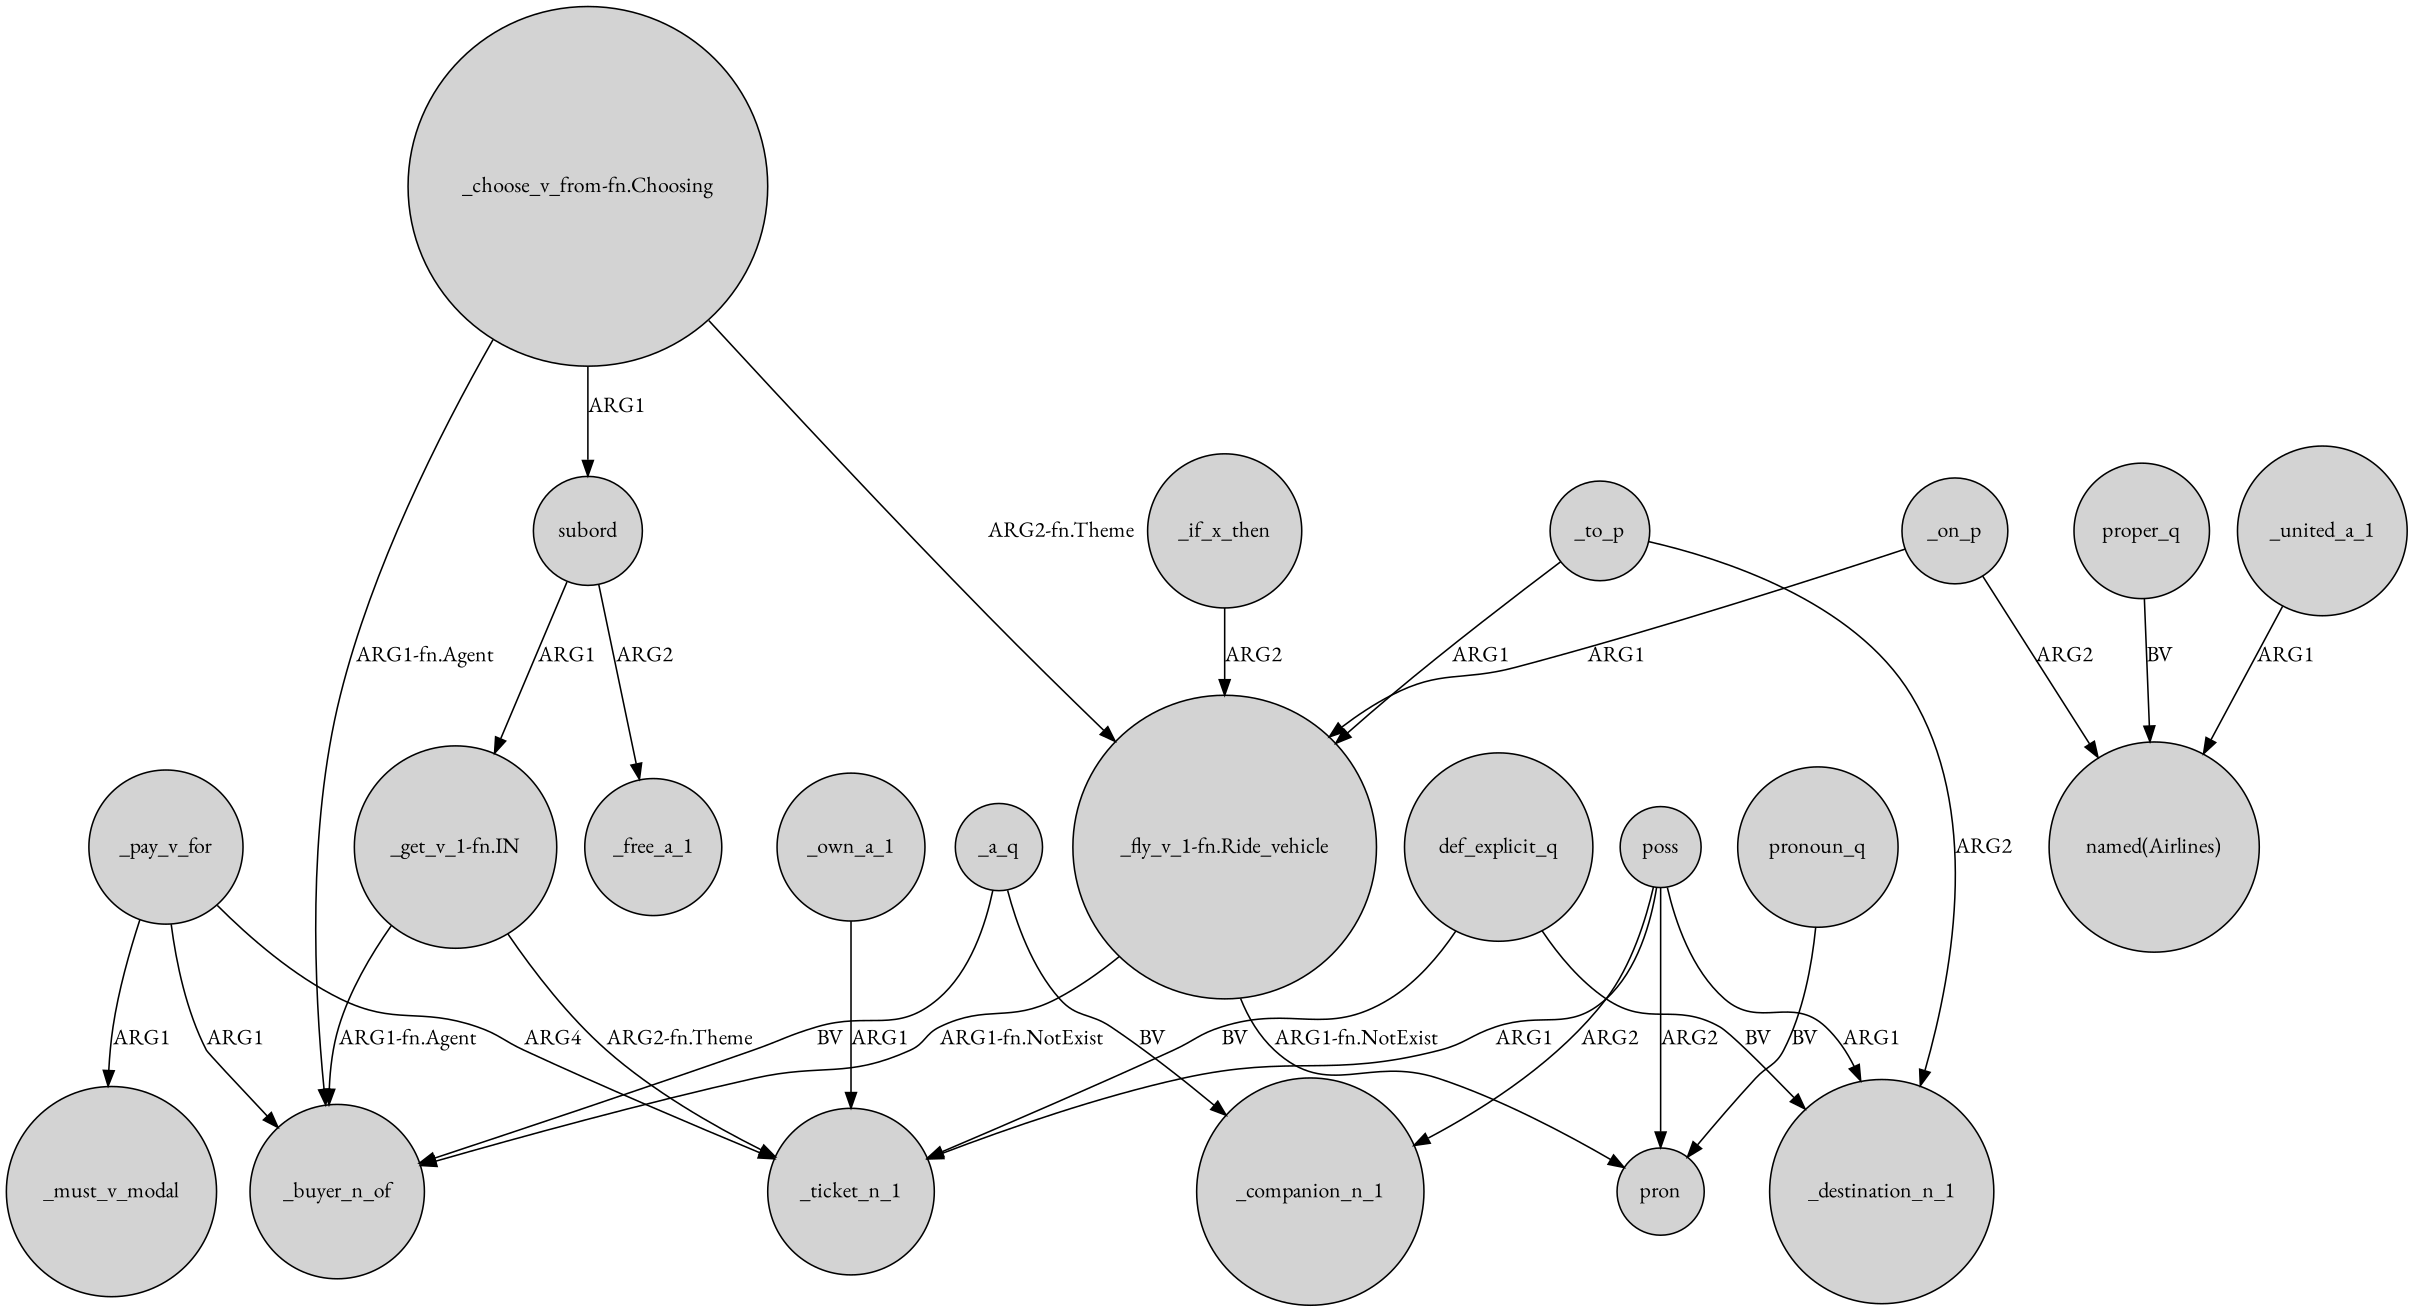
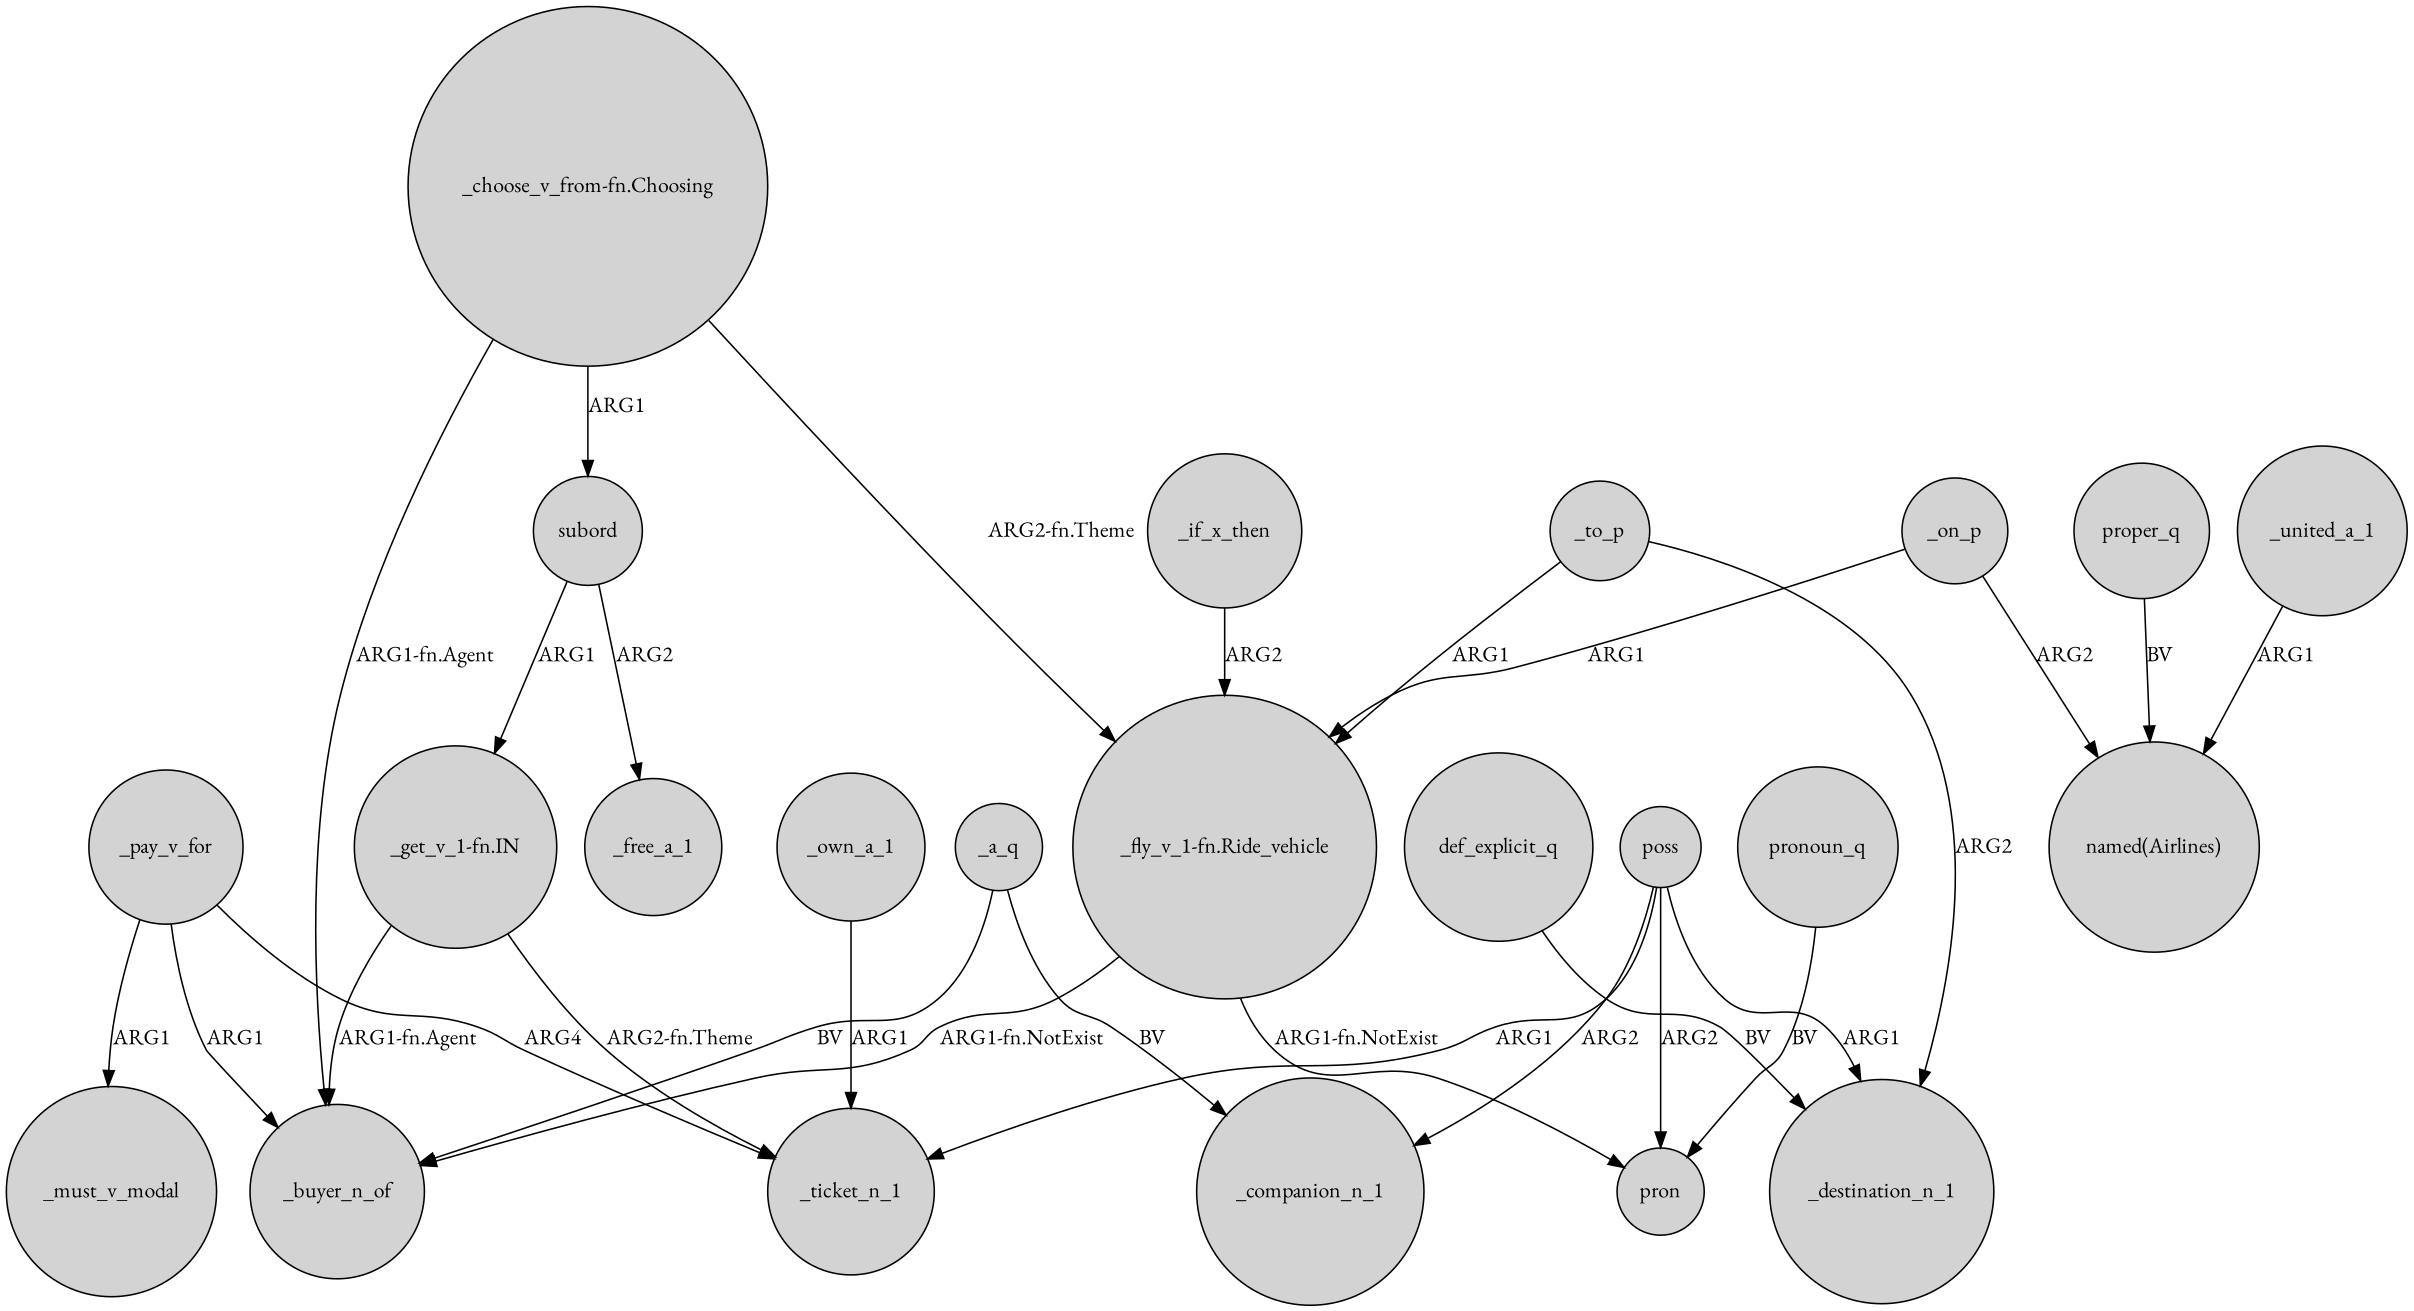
(1204, 1034) -> none
